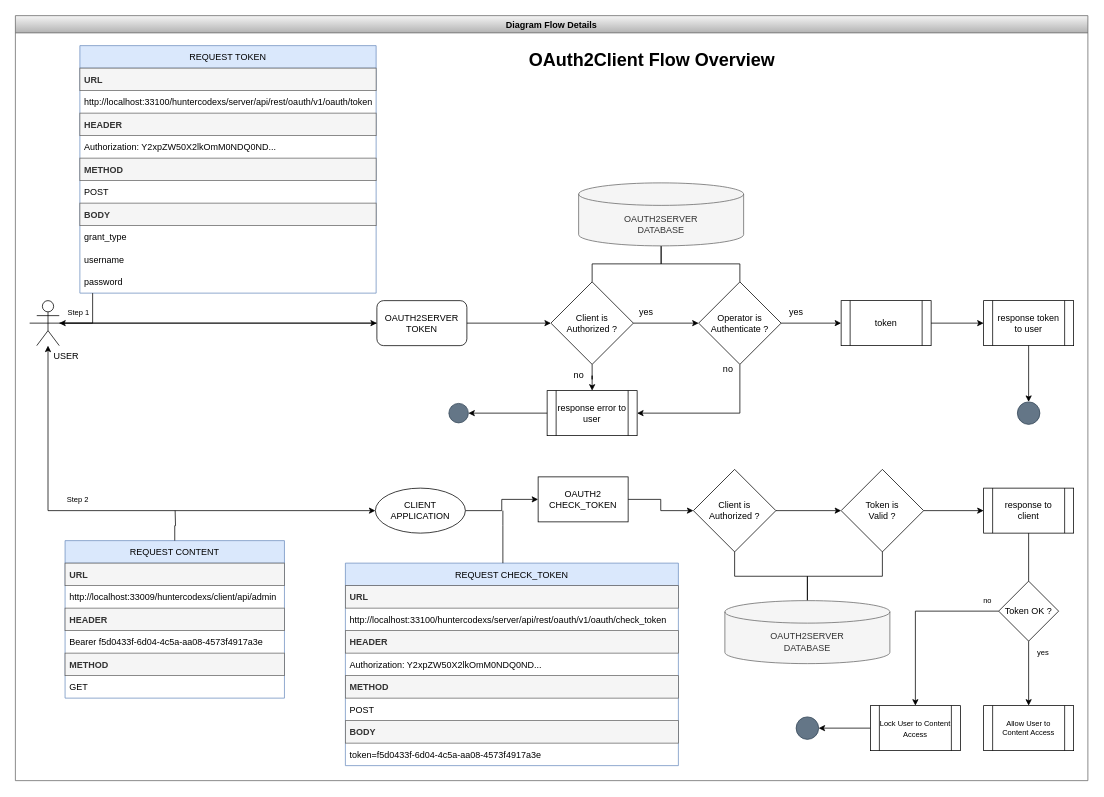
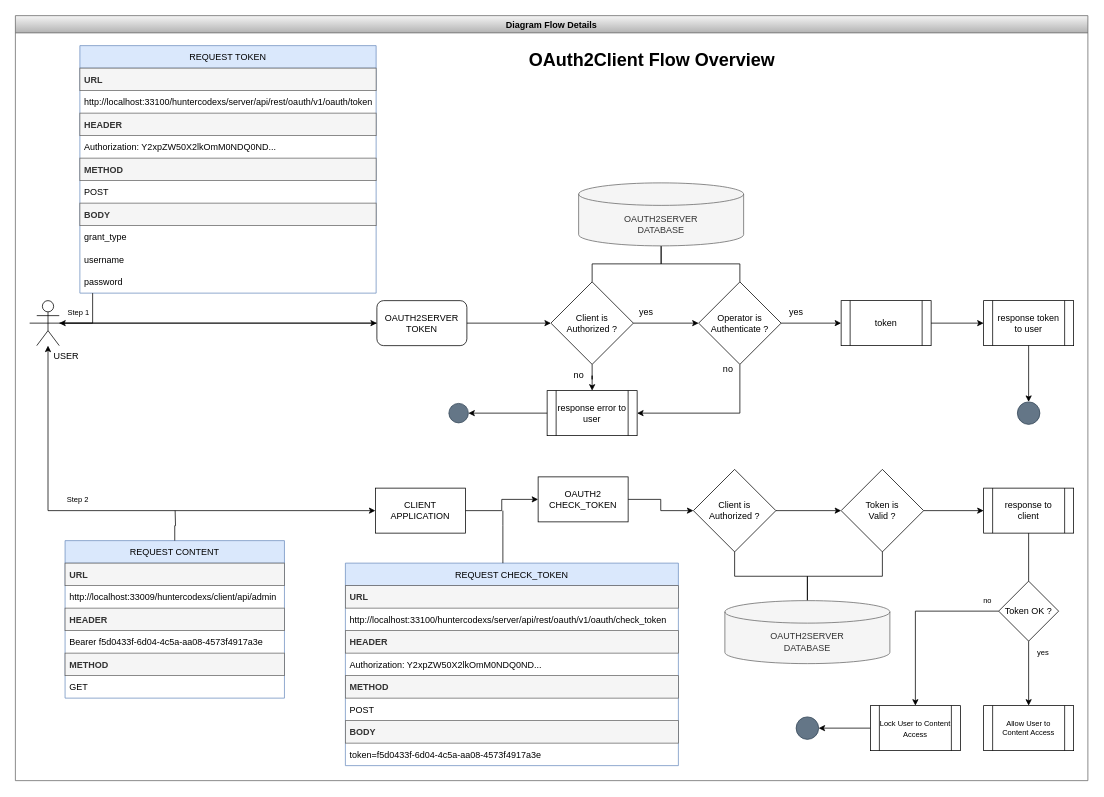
(420, 510) -> (420, 510)
